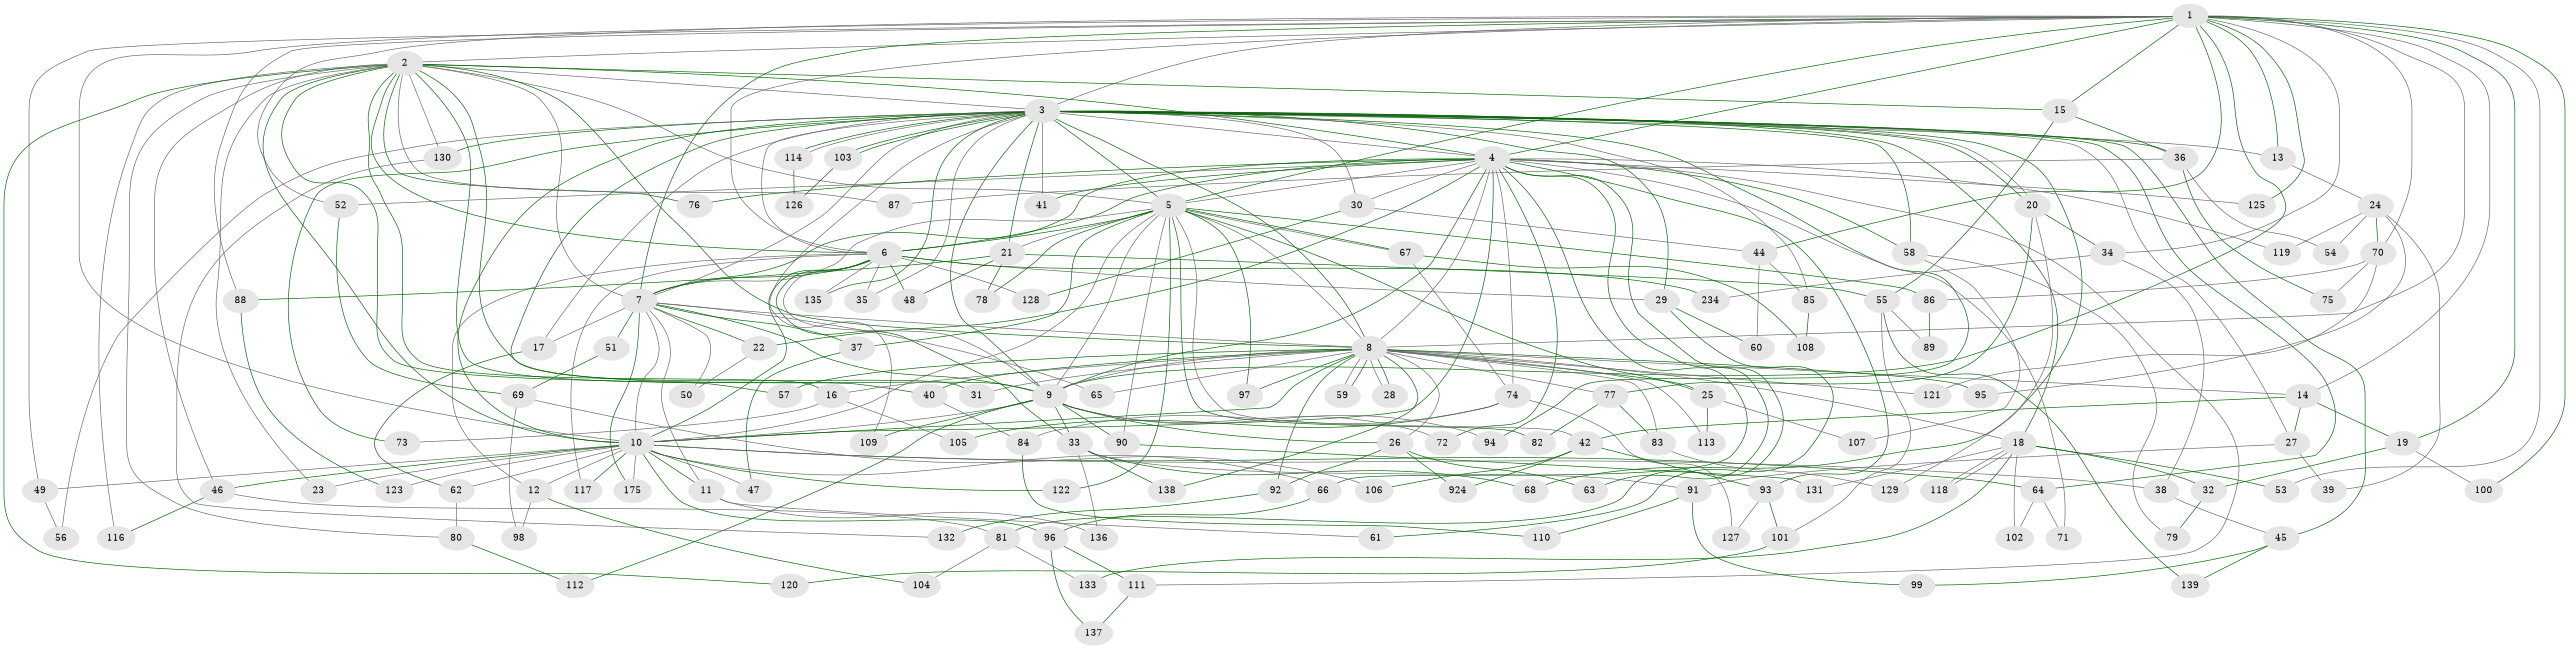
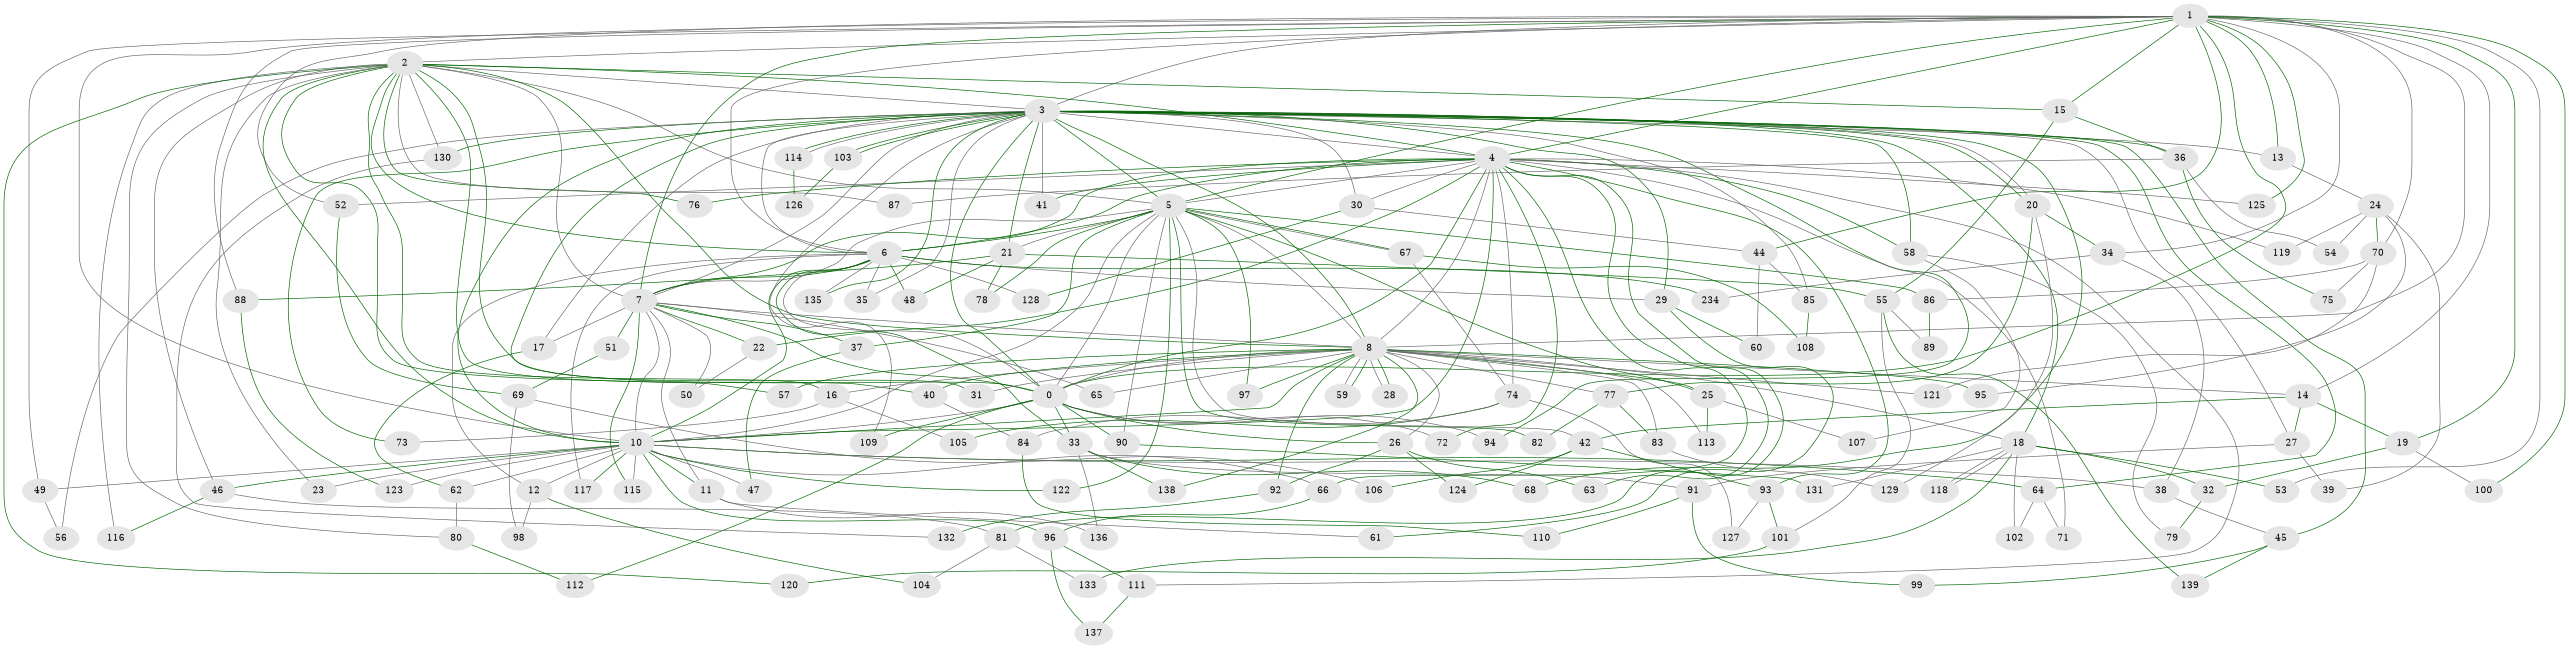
(1050, 396) -> (1050, 396)
(633, 491) -> (633, 491)
(1458, 491) -> (1458, 491)
